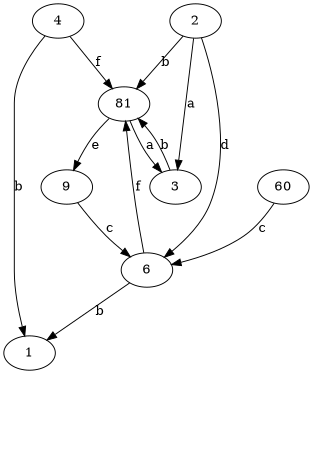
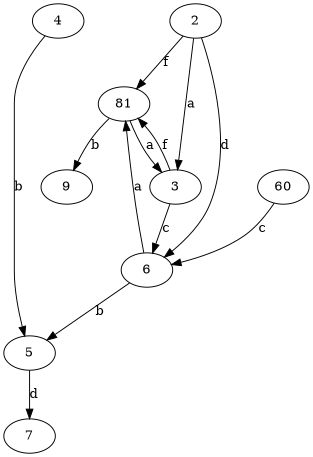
(88, 59) -> none
(166, 62) -> (166, 62)
(96, 146) -> (96, 146)
(165, 146) -> (165, 146)
(138, 187) -> (138, 187)
(99, 228) -> (163, 224)
(30, 353) -> (30, 353)
none -> (30, 436)
